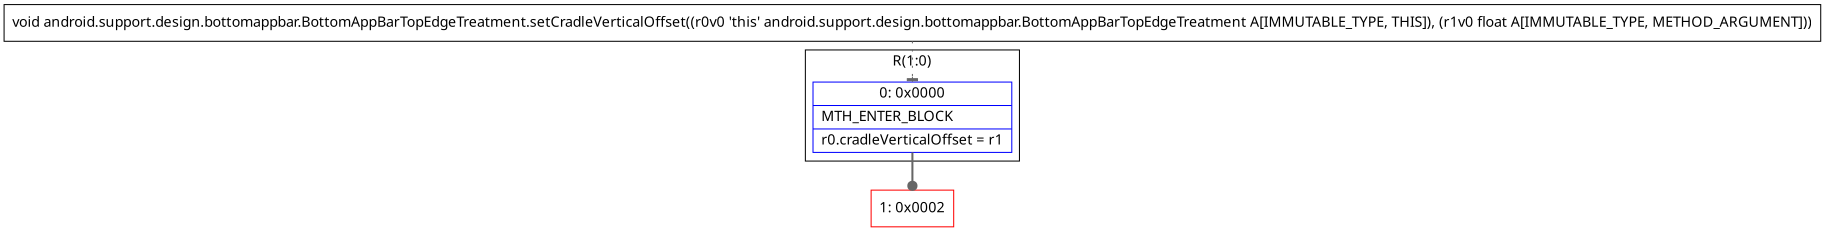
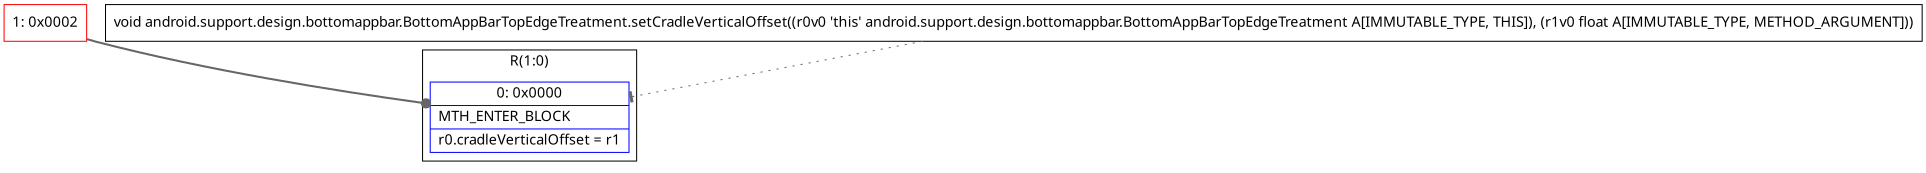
(912, 168) -> (253, 76)
